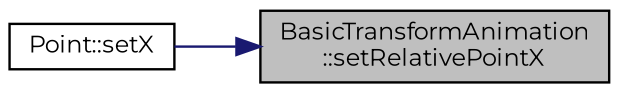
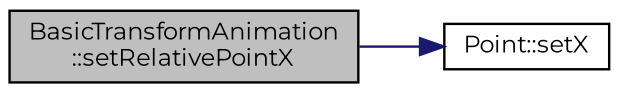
(205, 47) -> (389, 47)
